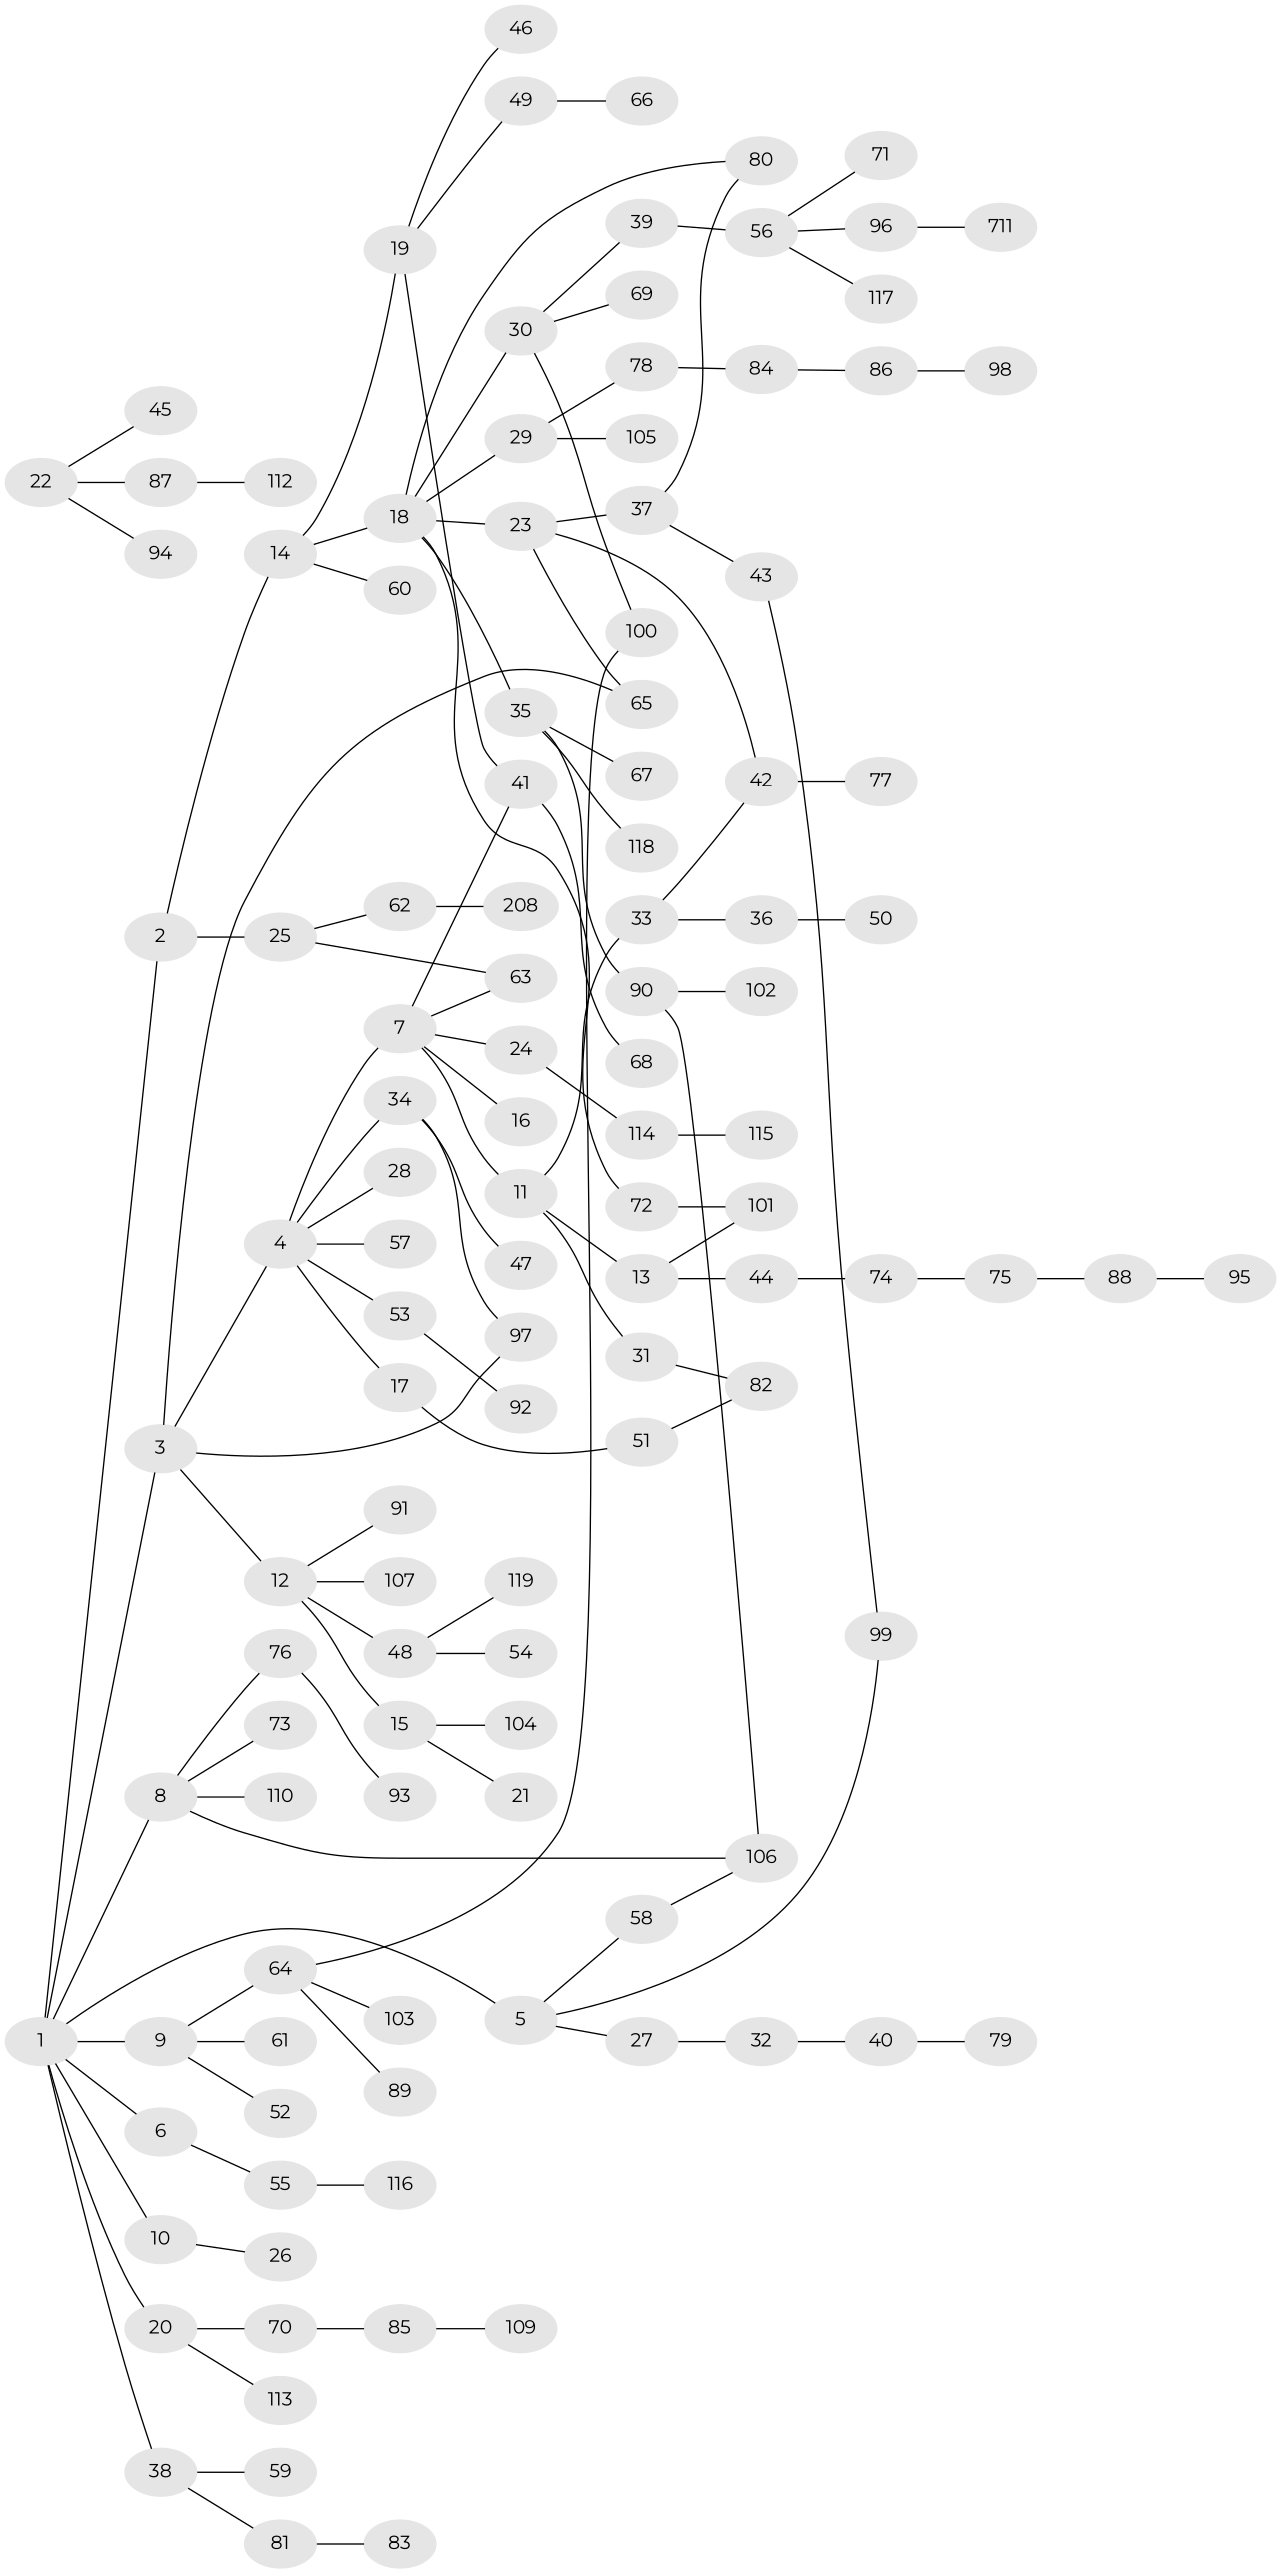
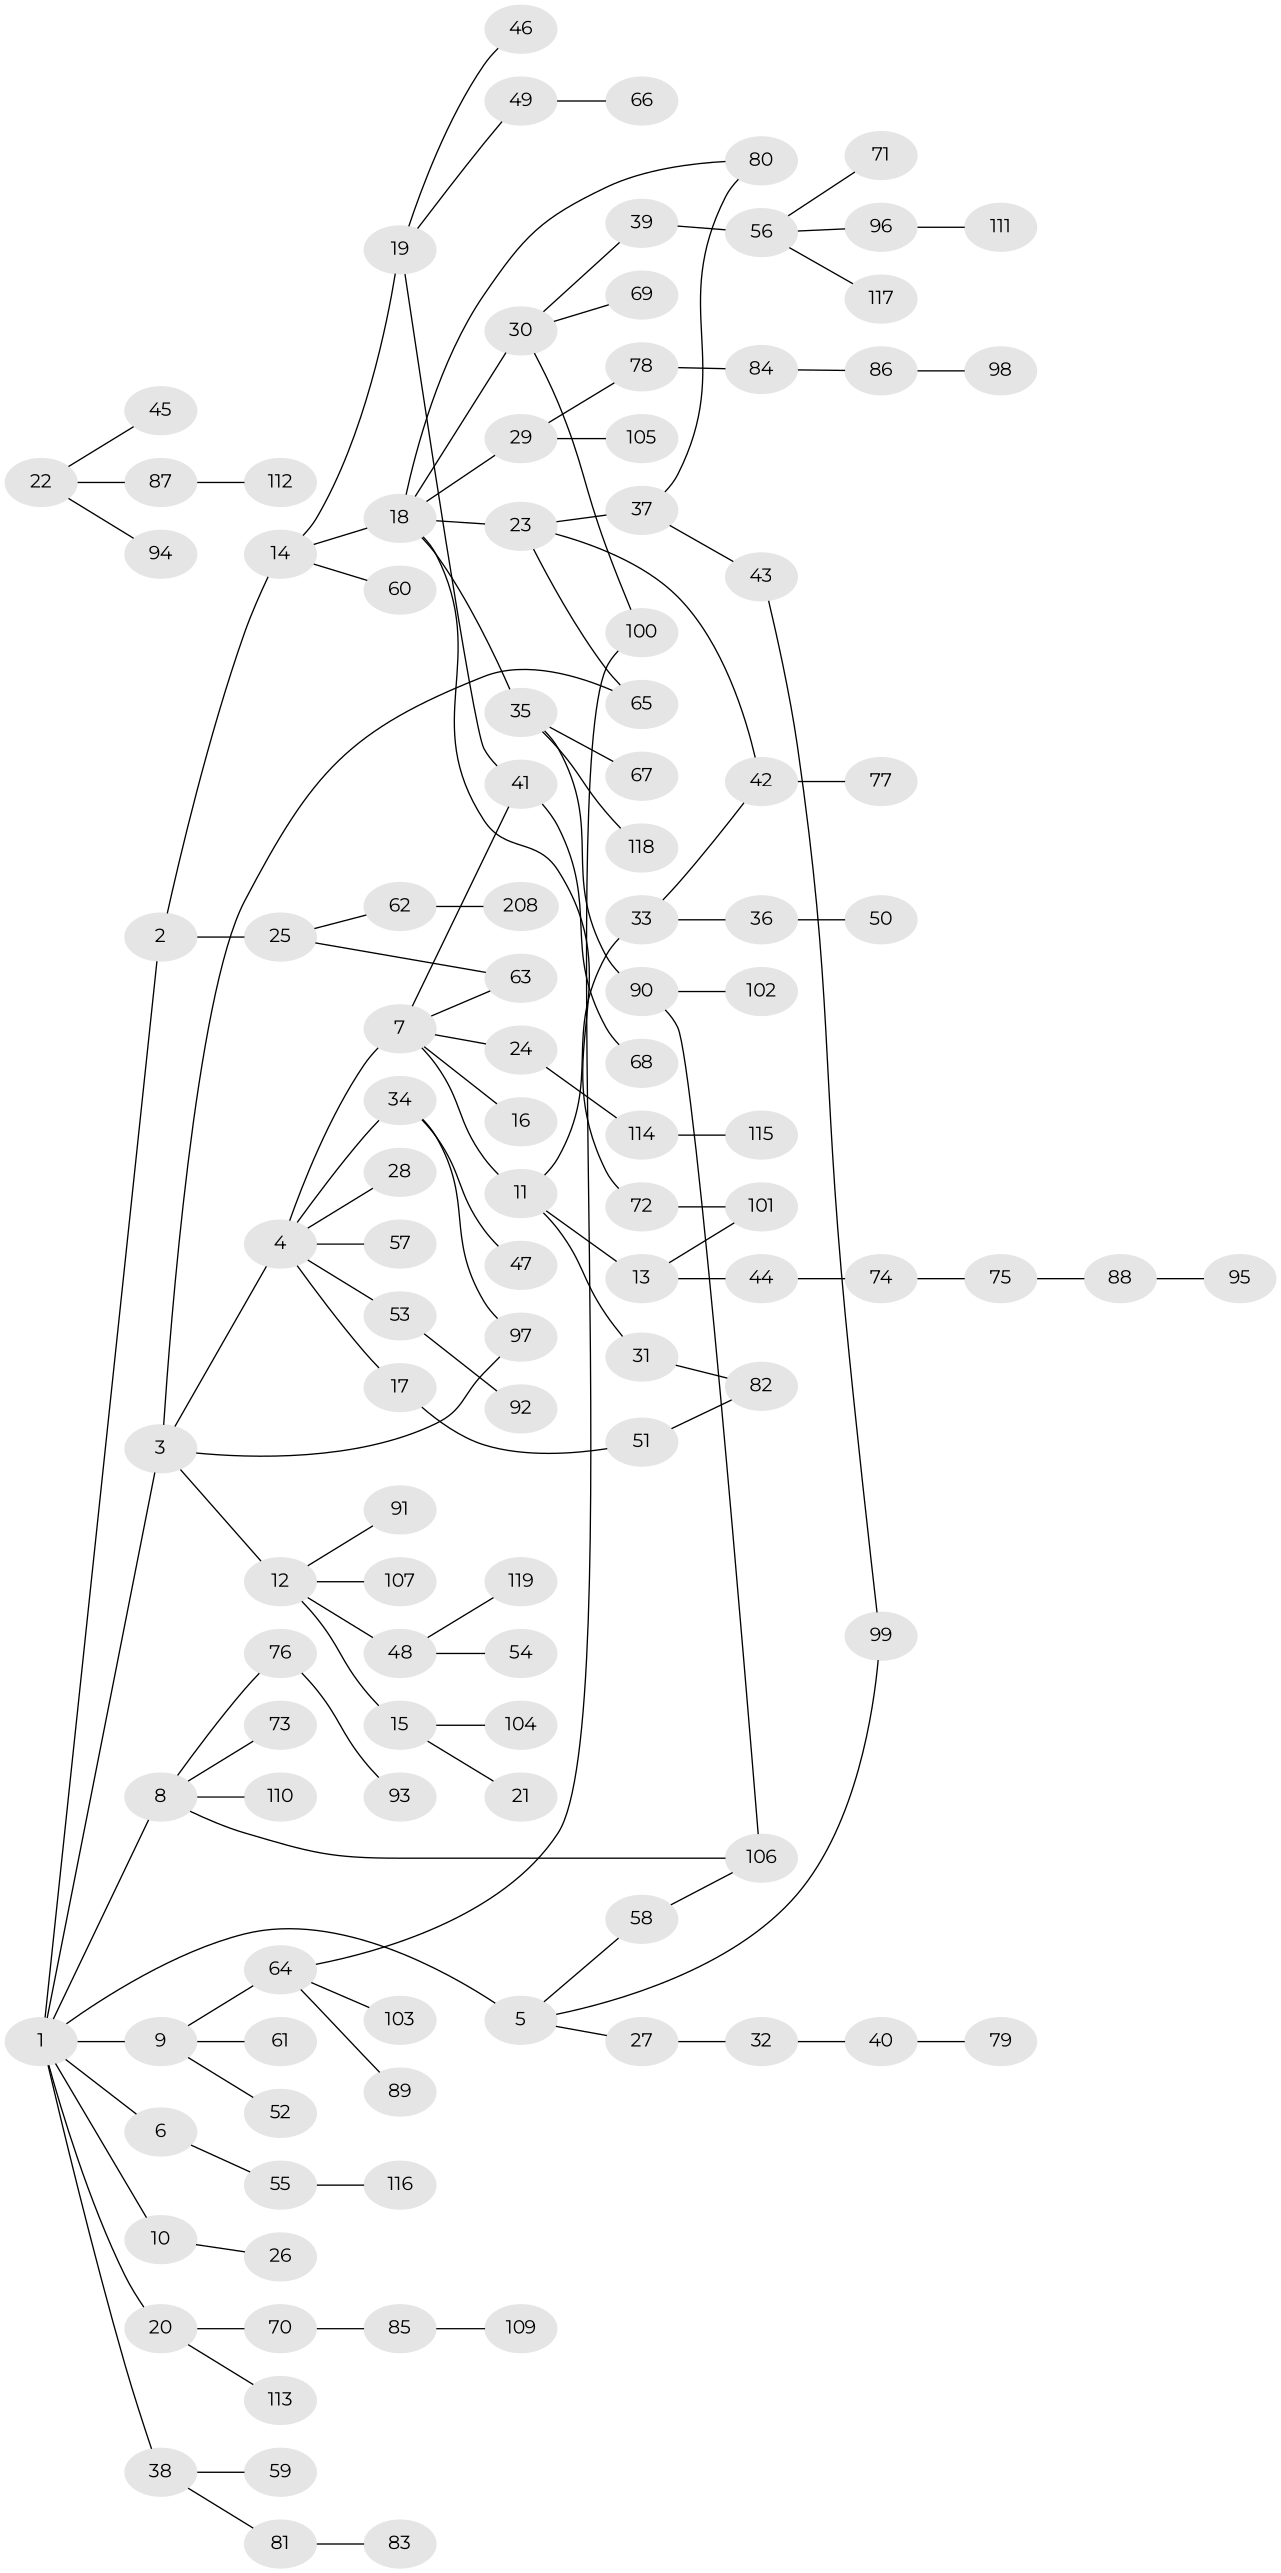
(1001, 227) -> (1001, 227)
